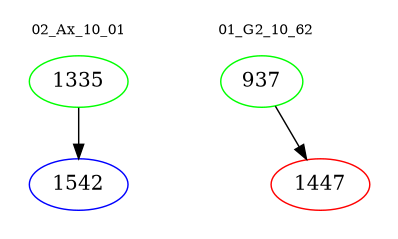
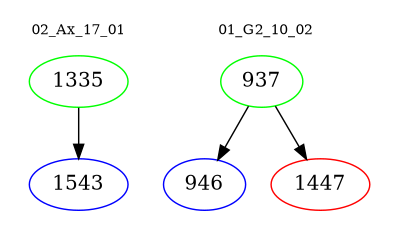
(79, 31) -> (79, 31)
(266, 31) -> (266, 31)
(79, 185) -> (79, 185)
none -> (205, 185)
